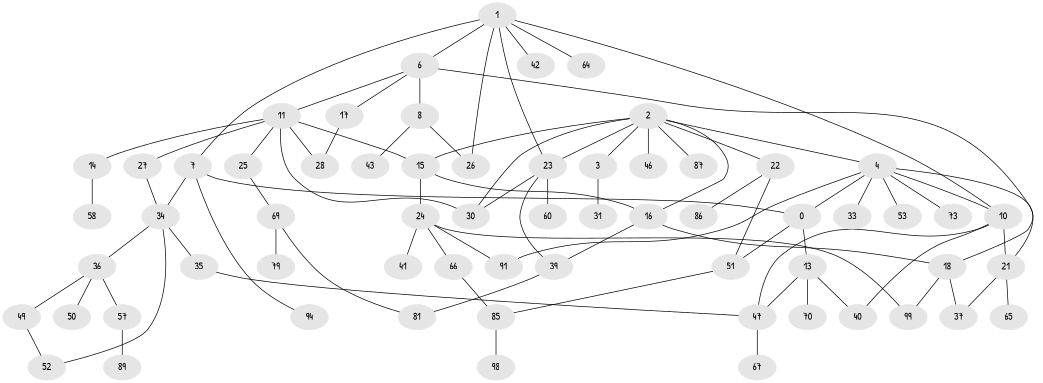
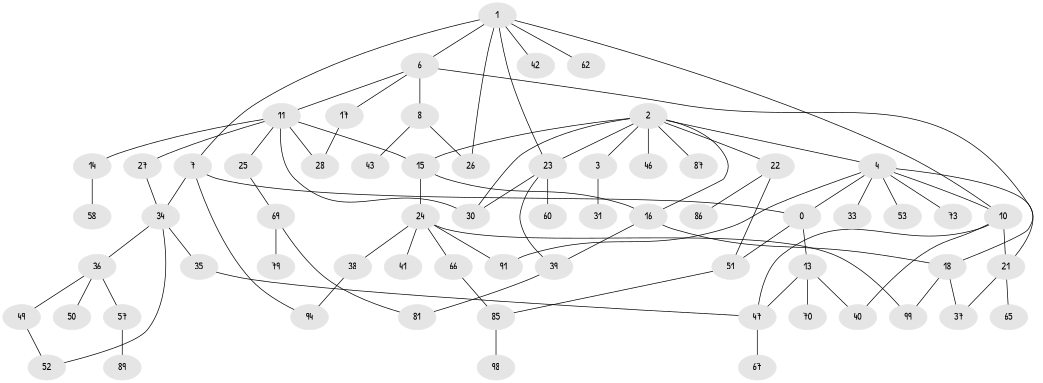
(586, 66) -> (586, 66)
none -> (353, 267)
